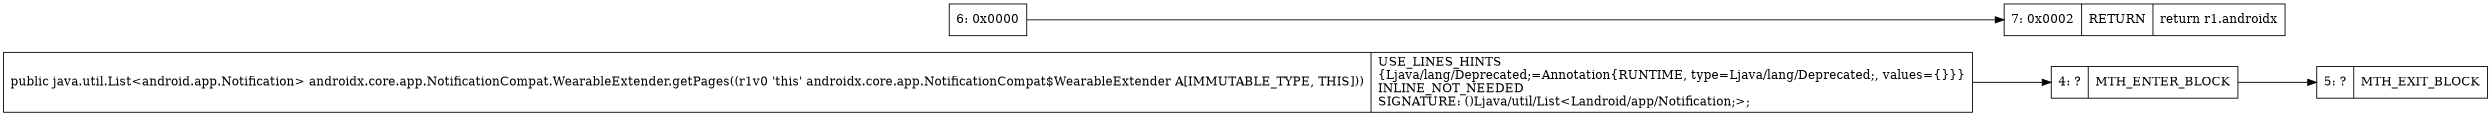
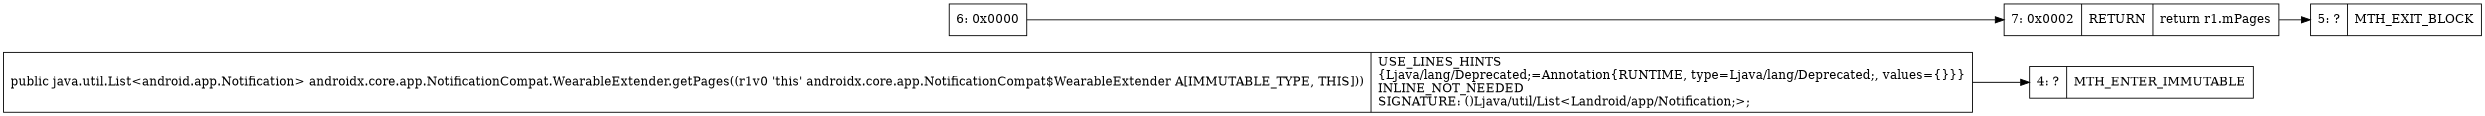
(2219, 19) -> (2216, 19)
(2163, 82) -> (2160, 82)
(2273, 82) -> (2290, 20)
